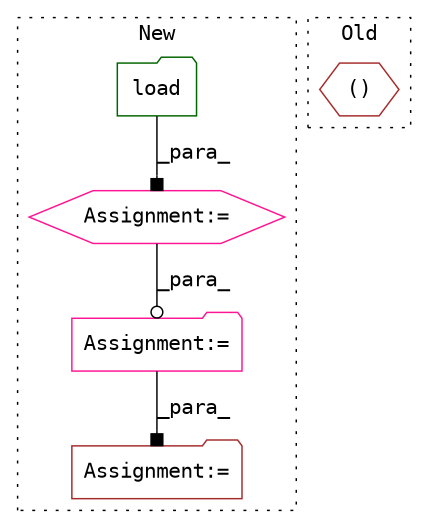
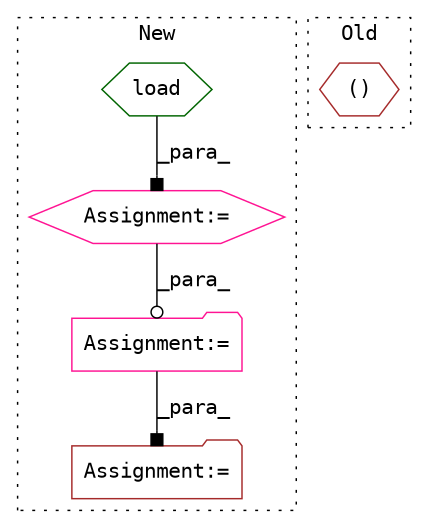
(157, 89) -> (157, 89)
